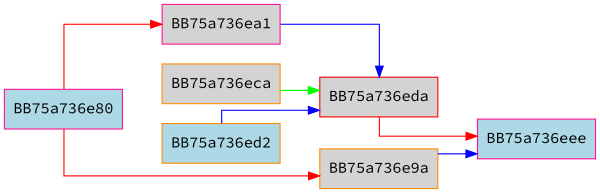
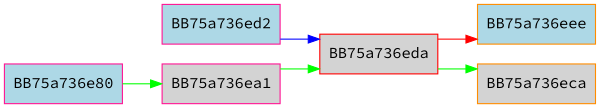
(75, 24) -> (137, 84)
(351, 24) -> (294, 69)
(294, 90) -> (452, 69)
(537, 139) -> (537, 24)
(221, 143) -> (221, 24)
(379, 169) -> none
